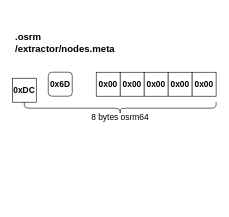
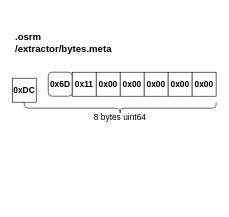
(71, 42) -> (71, 42)
none -> (84, 84)
(120, 118) -> (120, 118)
